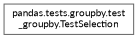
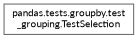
(69, 19) -> (69, 19)
